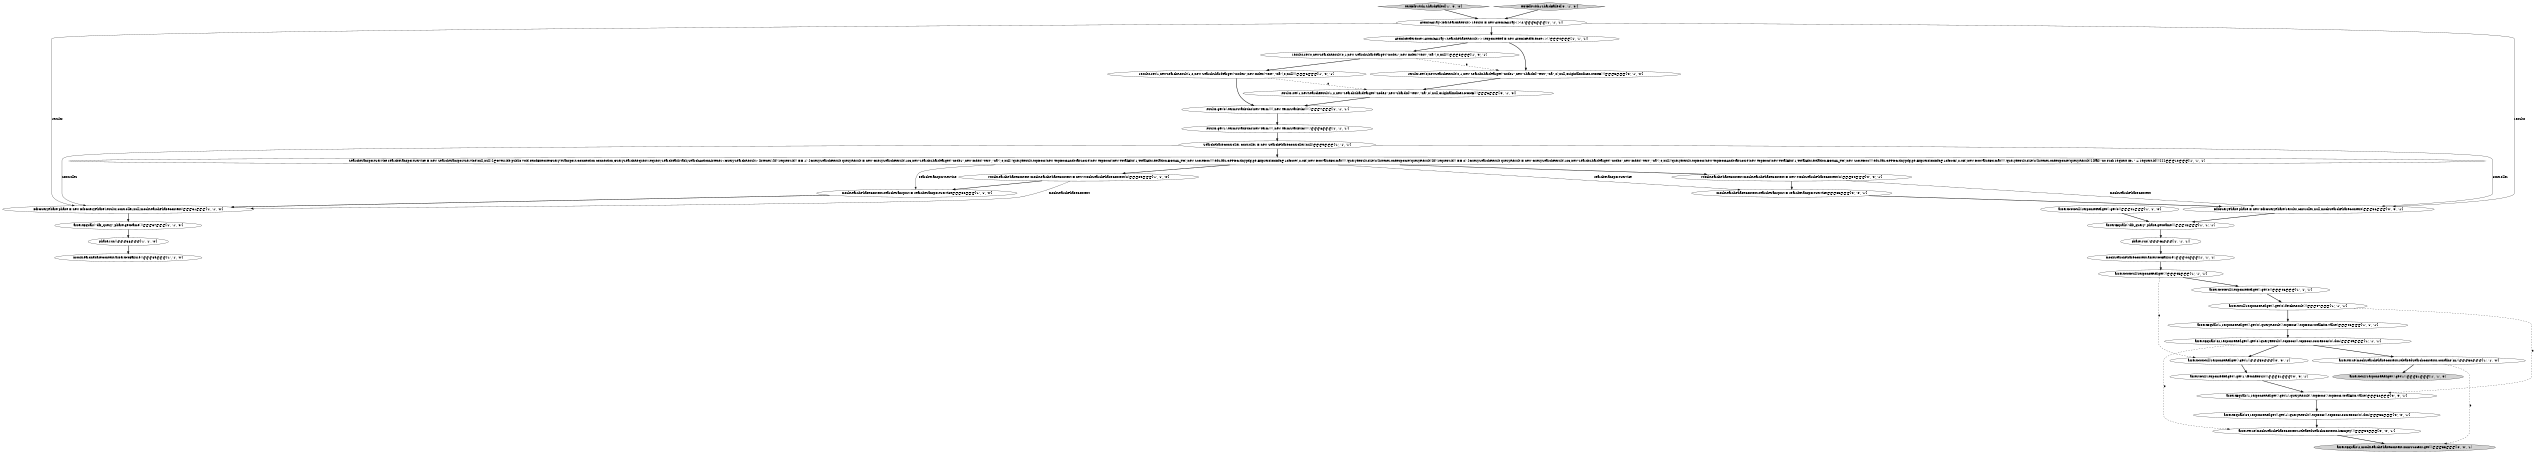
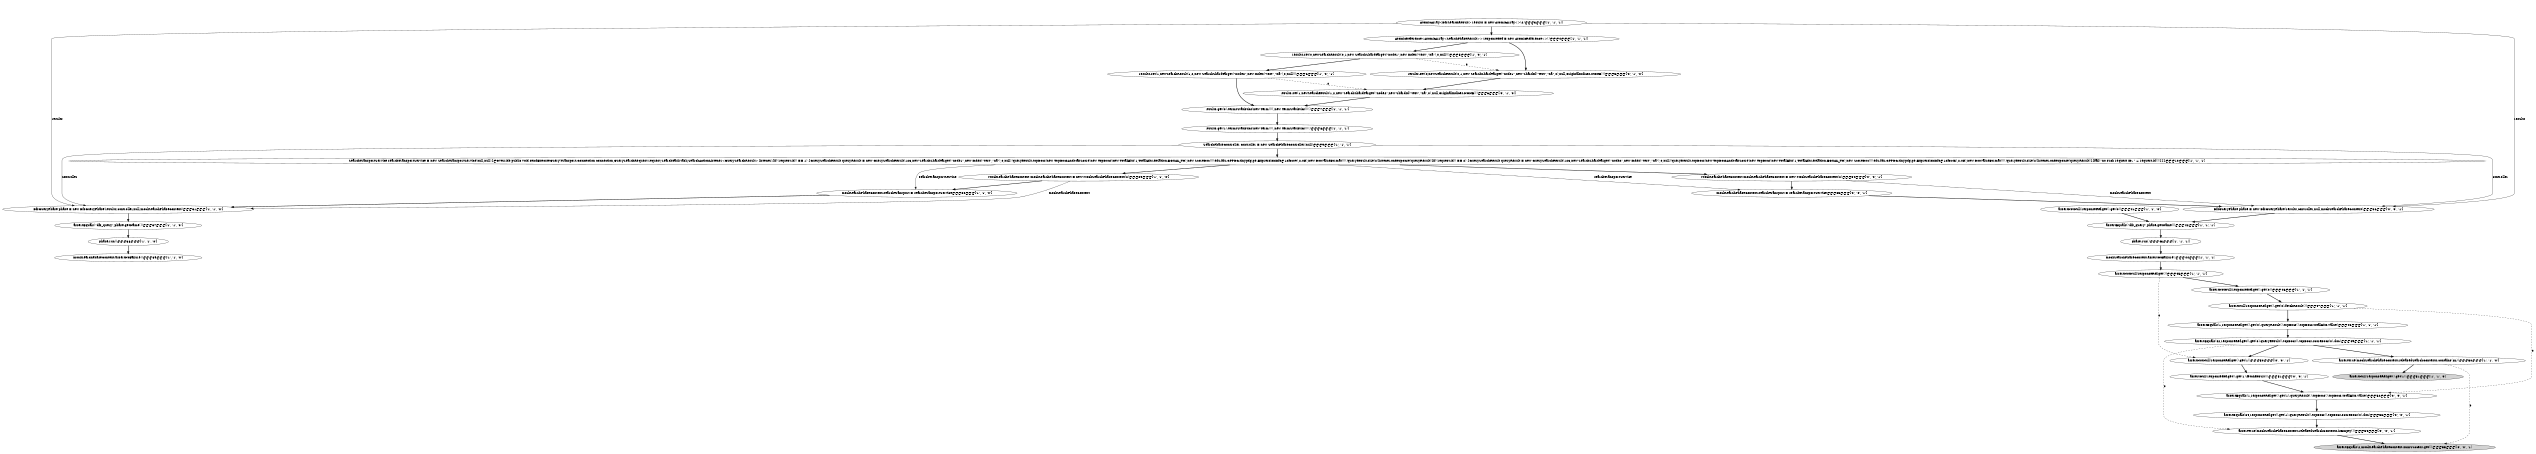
(1434, 7) -> none
(1549, 7) -> none
